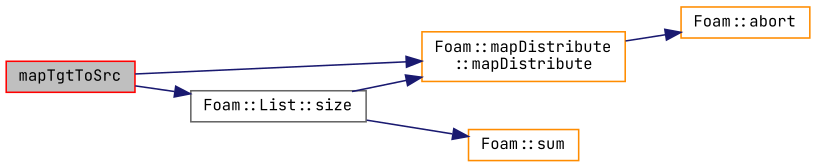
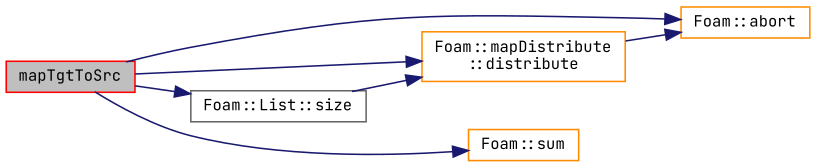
none -> (394, 19)
(524, 57) -> (524, 57)
(409, 127) -> (268, 149)
